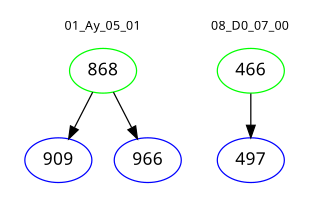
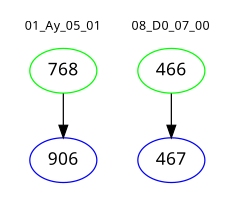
(103, 71) -> (63, 71)
(58, 160) -> none
(148, 160) -> (63, 160)
(251, 160) -> (171, 160)
